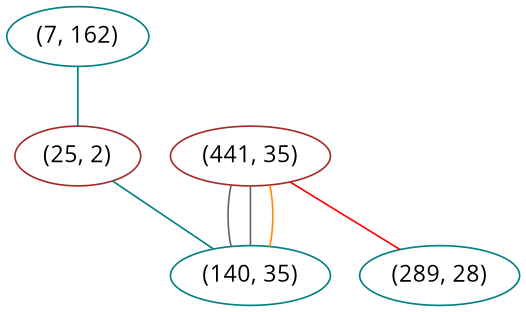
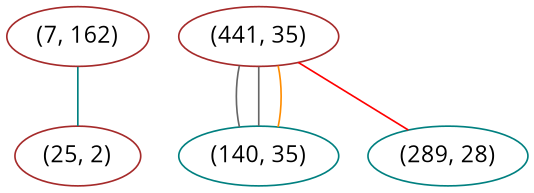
(78, 37) -> (78, 37)
(163, 215) -> none
